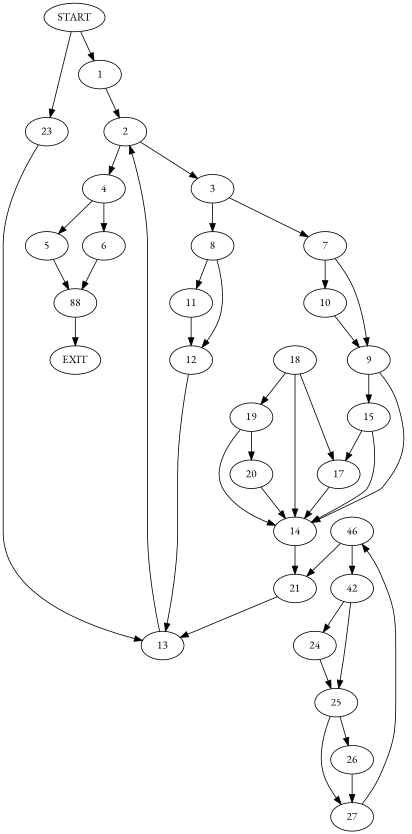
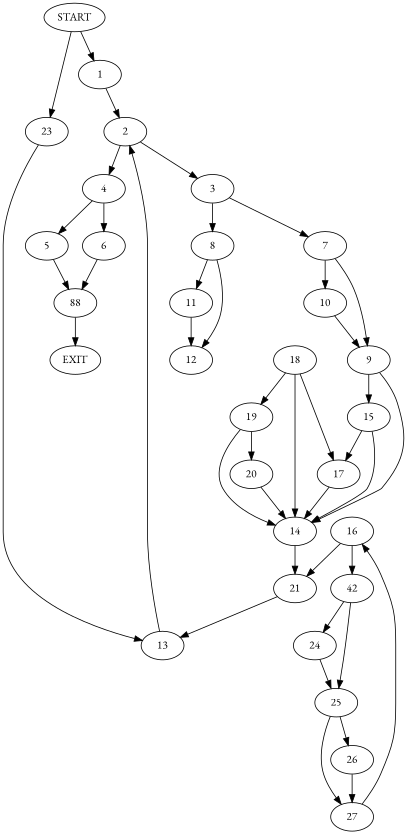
(178, 499) -> none
(352, 531) -> (352, 531)
